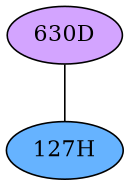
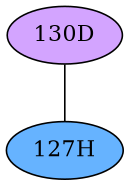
(65, 35) -> (65, 35)
